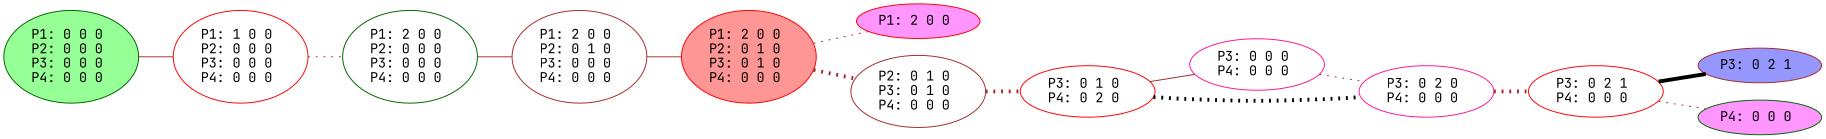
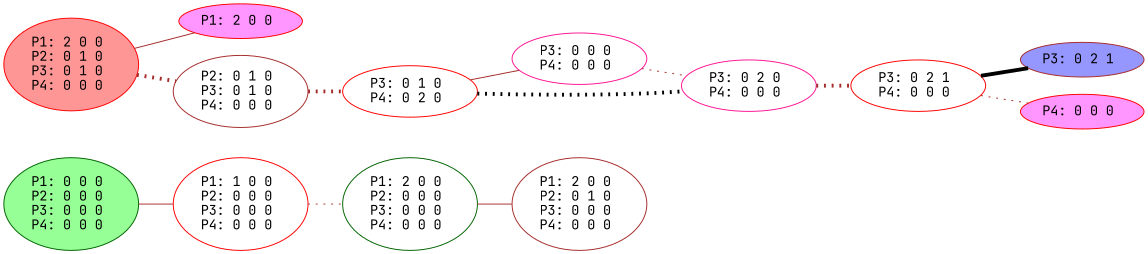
(841, 37) -> (165, 41)
(664, 57) -> none
(1760, 117) -> (1082, 112)
